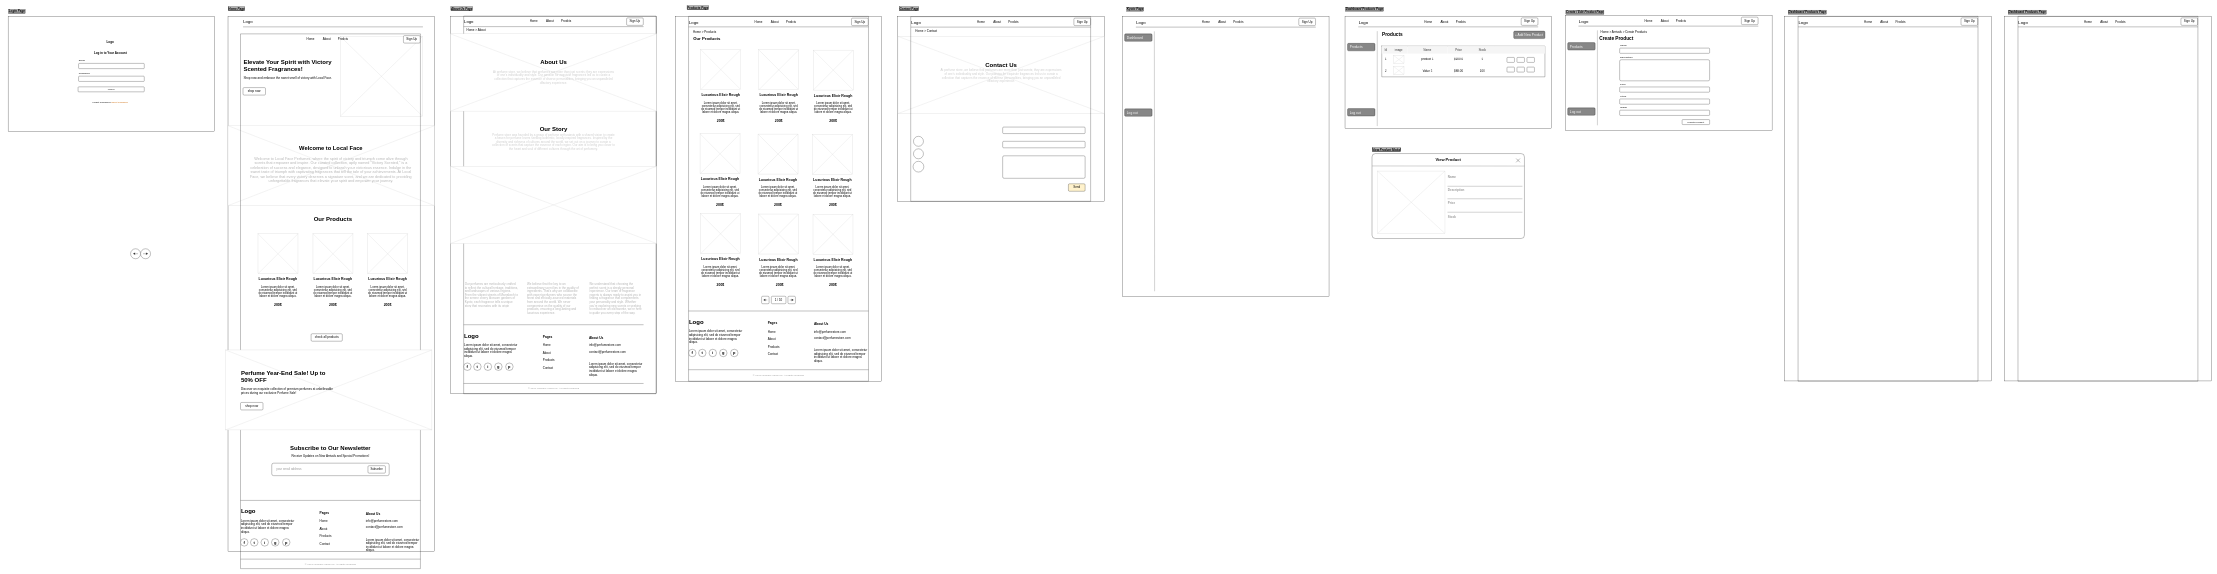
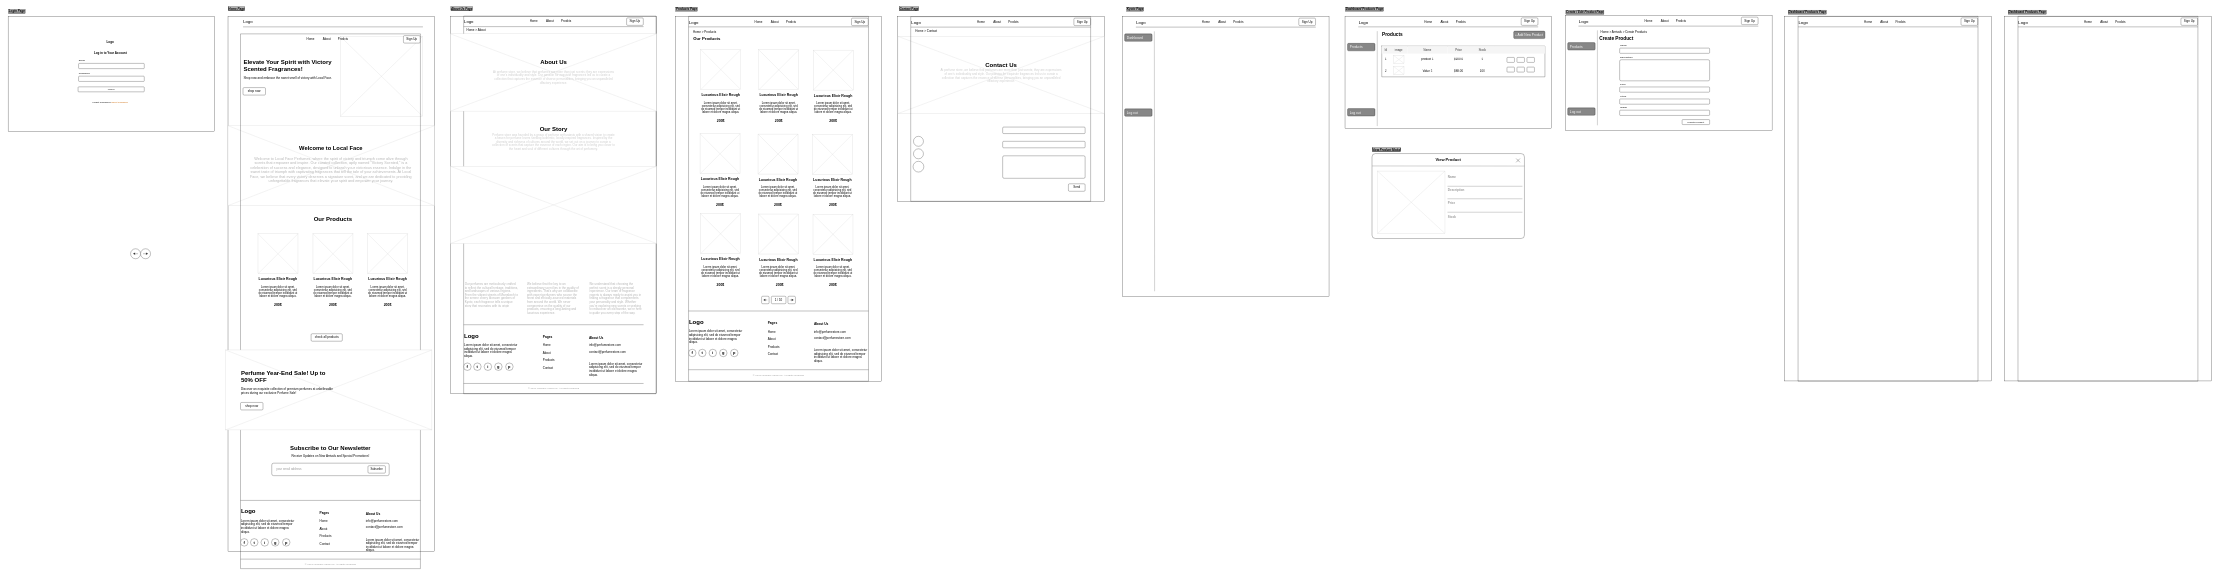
(698, 8) -> (686, 9)
(1077, 188) -> (1077, 188)
